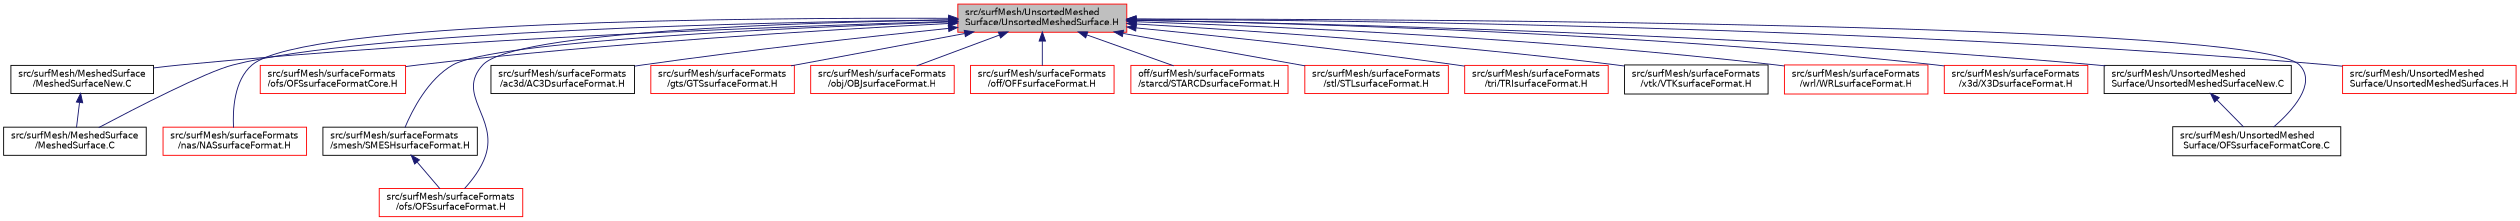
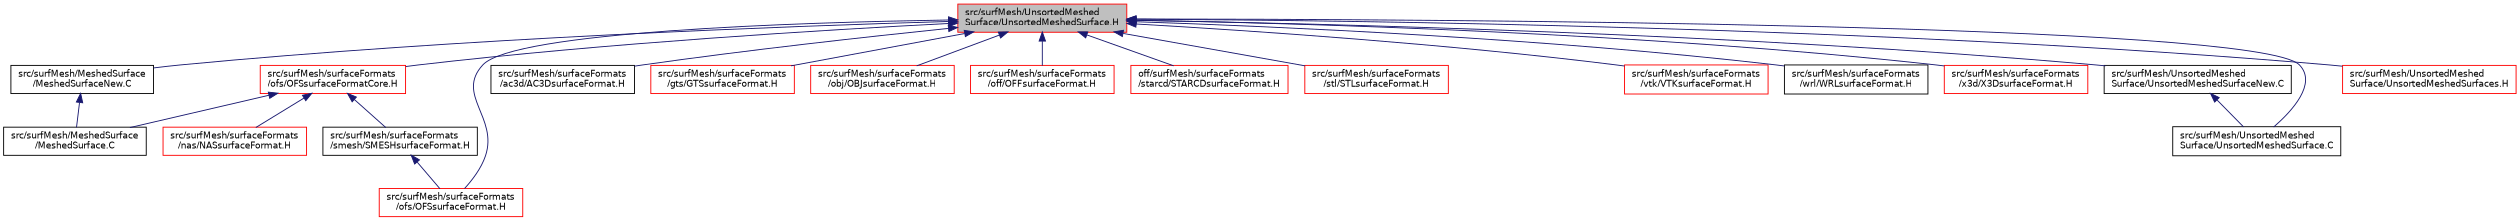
(564, 24) -> (280, 113)
(516, 34) -> (199, 111)
(660, 36) -> (370, 114)
(1536, 79) -> none
(1696, 79) -> (1696, 79)
(1856, 79) -> (1856, 79)
(2257, 141) -> (2257, 141)
